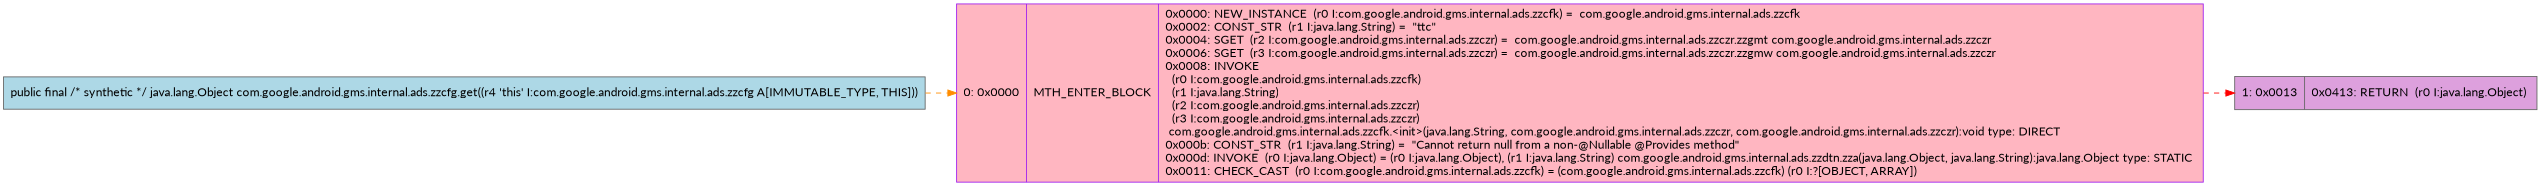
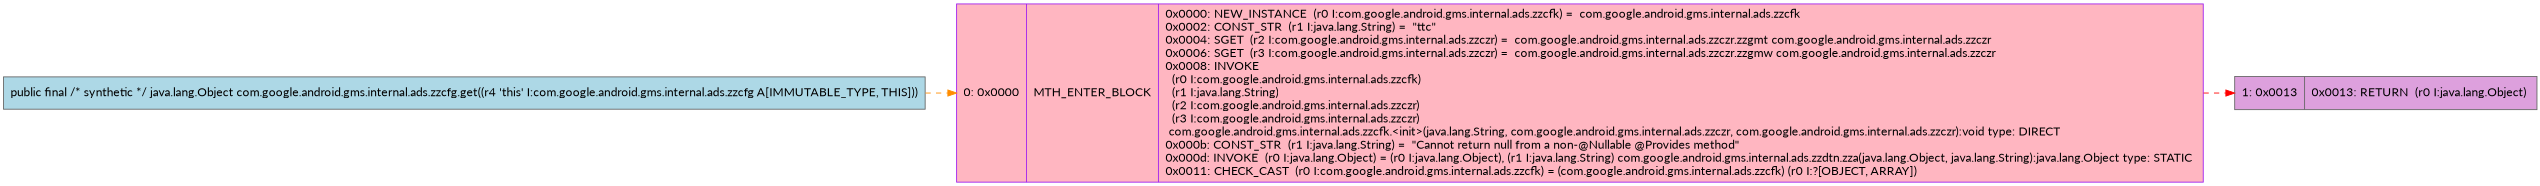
(2421, 93) -> (2421, 93)
